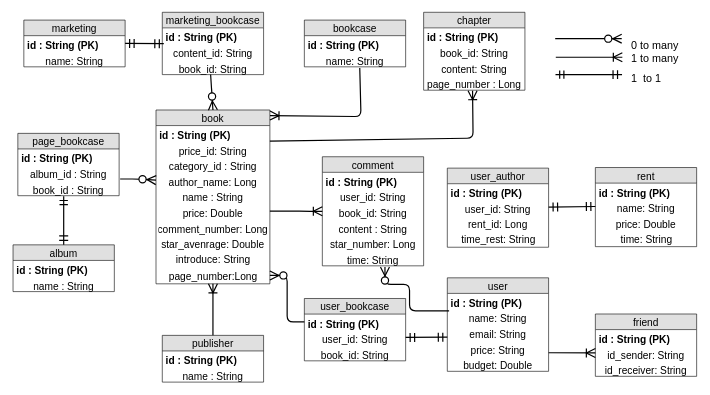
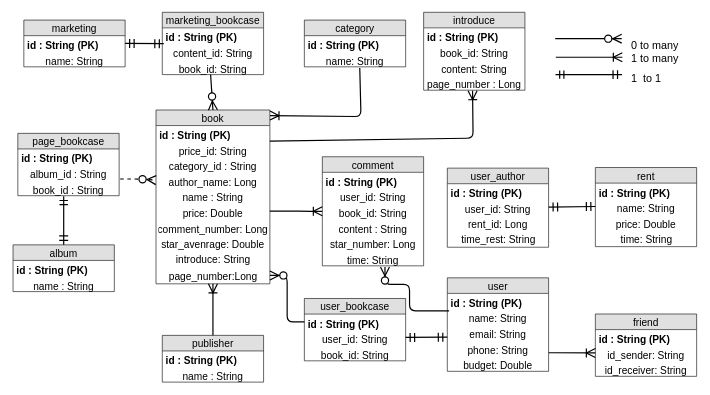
(474, 21) -> (474, 21)
(355, 29) -> (355, 29)
(128, 179) -> (128, 179)
(498, 351) -> (498, 351)
